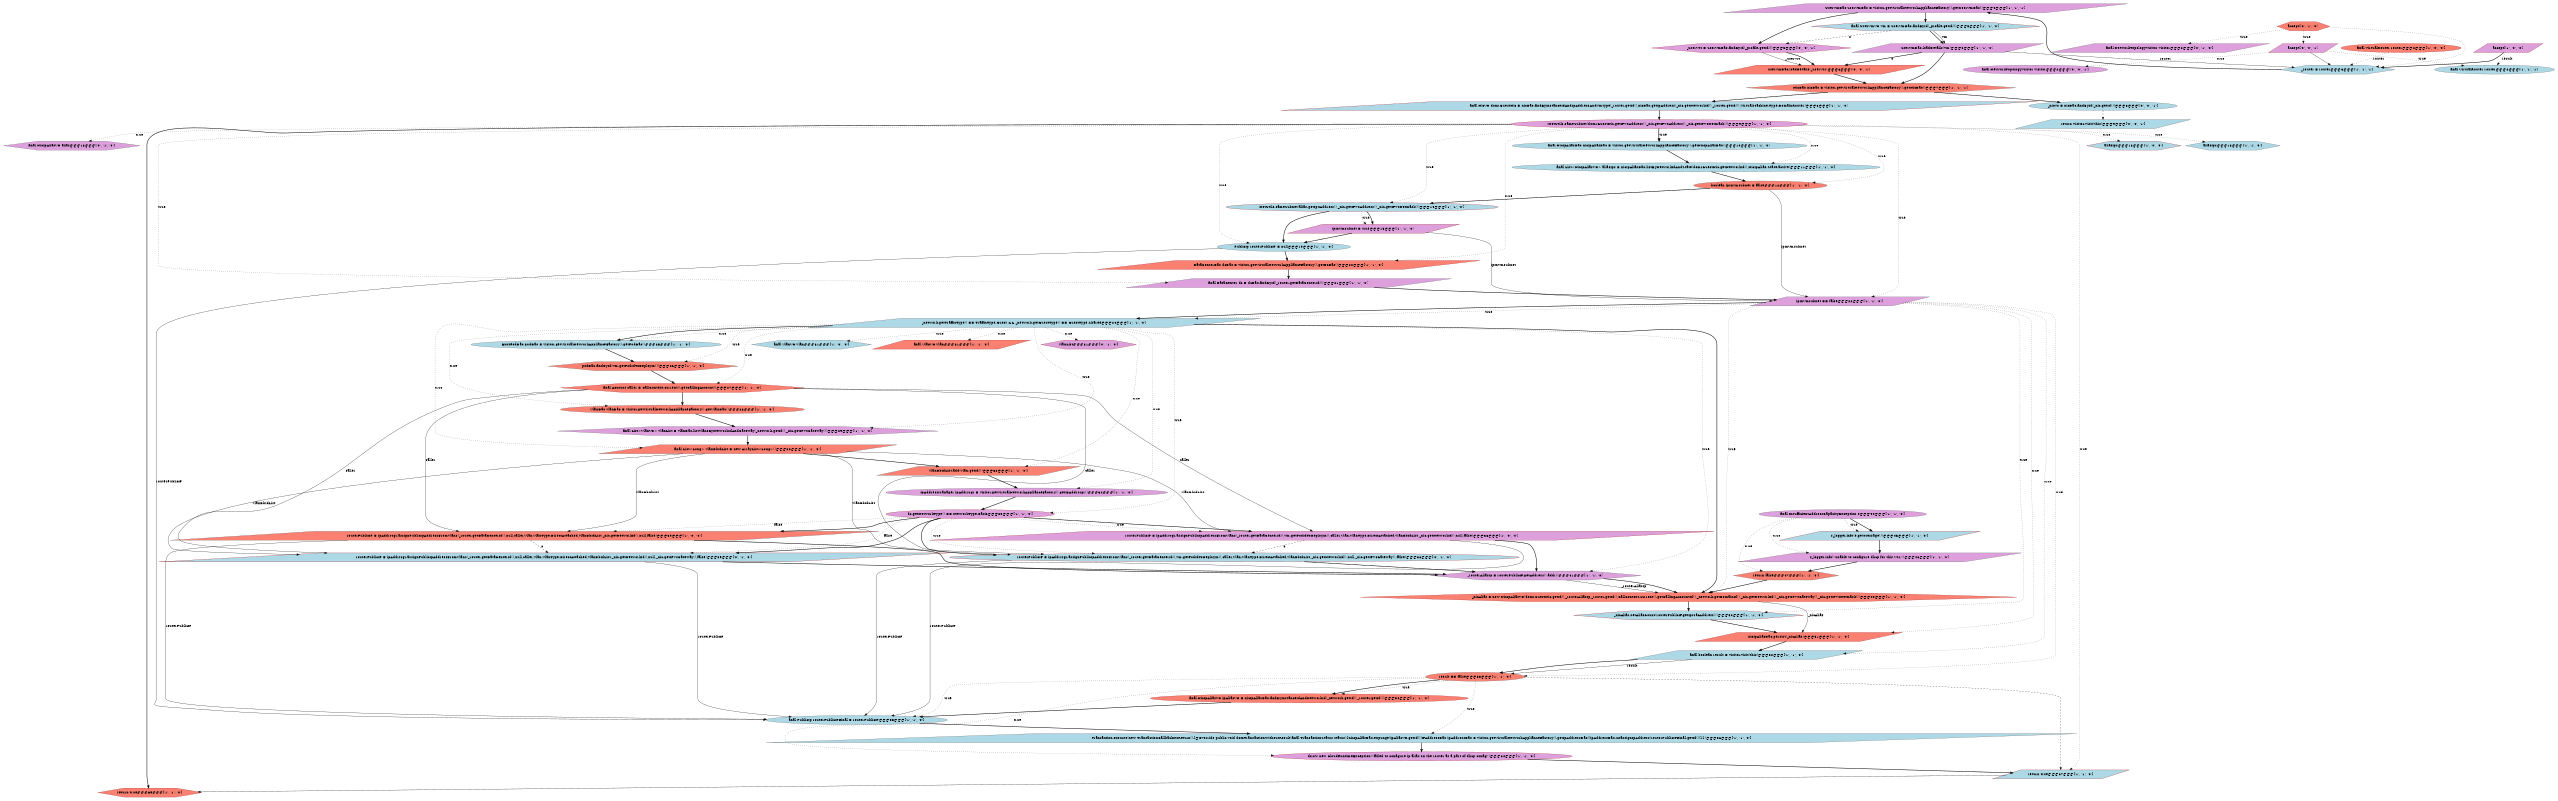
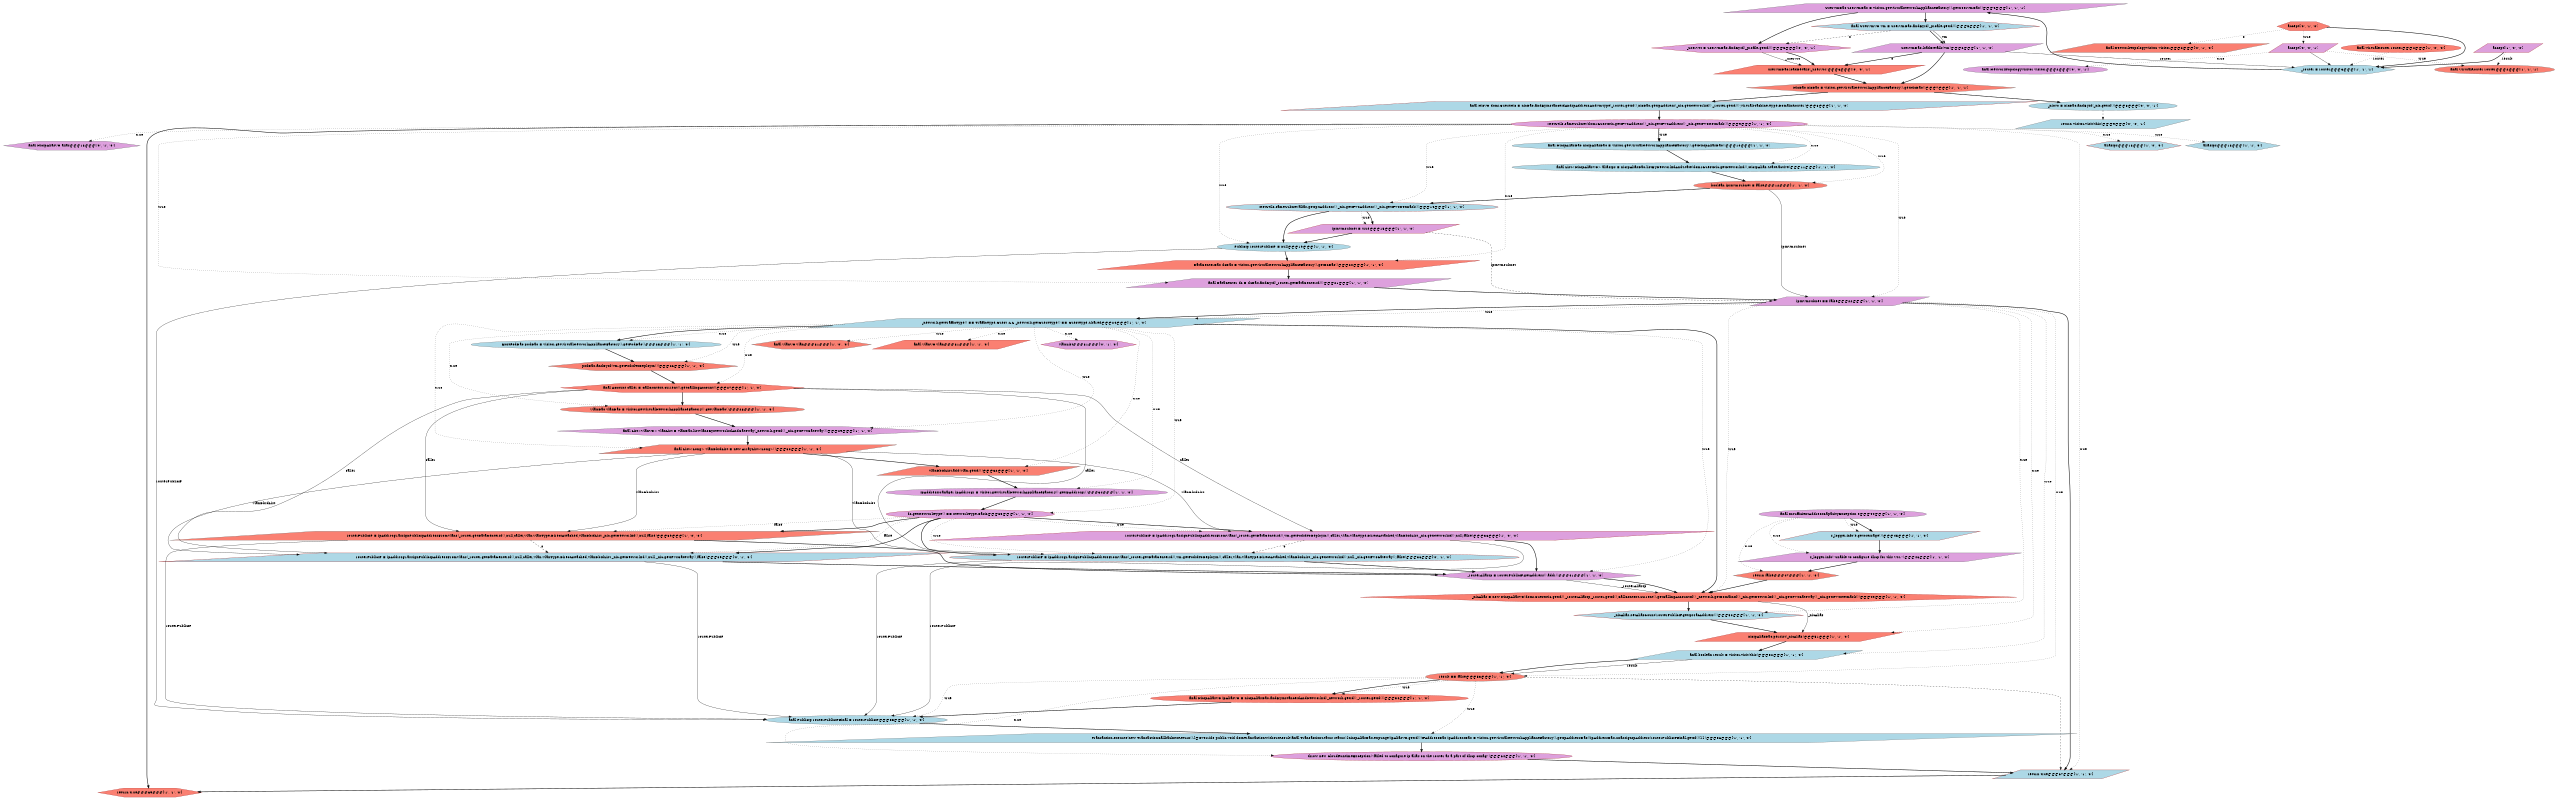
(2244, 37) -> (2244, 37)
(2443, 37) -> (2443, 37)
(2160, 48) -> (2160, 48)
(2495, 70) -> (2495, 70)
(1596, 297) -> (1596, 297)
(811, 345) -> (811, 345)
none -> (2069, 460)
(1103, 784) -> (1103, 784)
